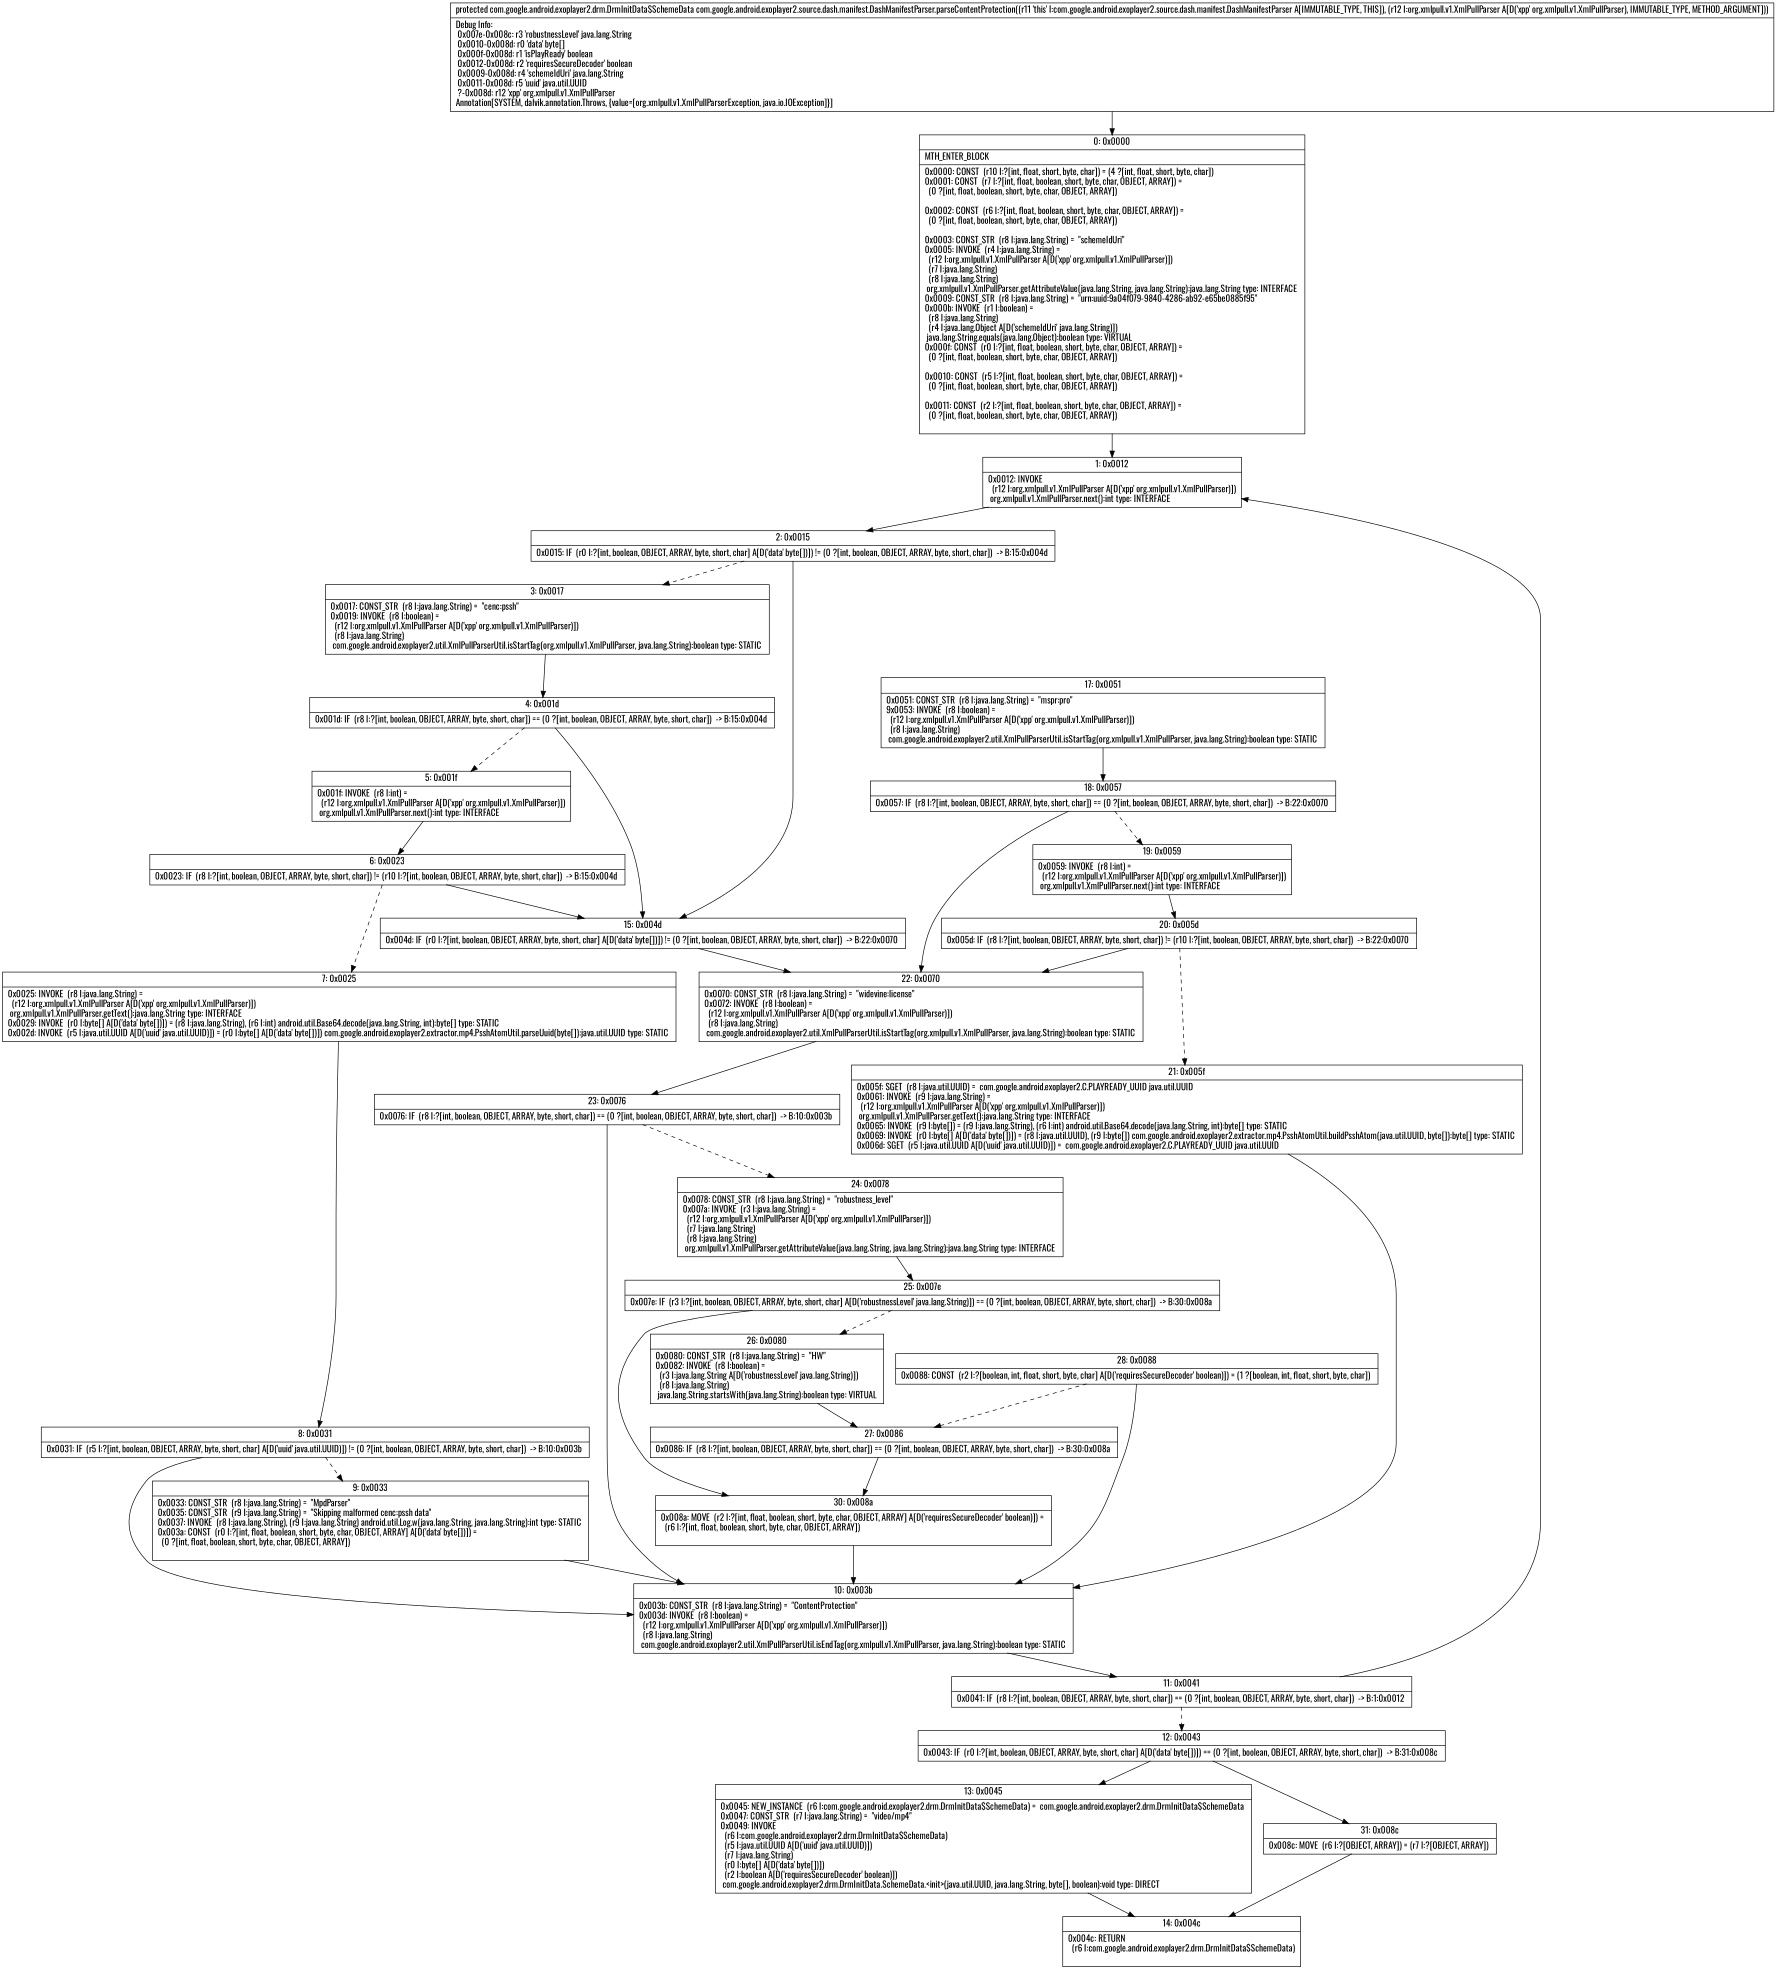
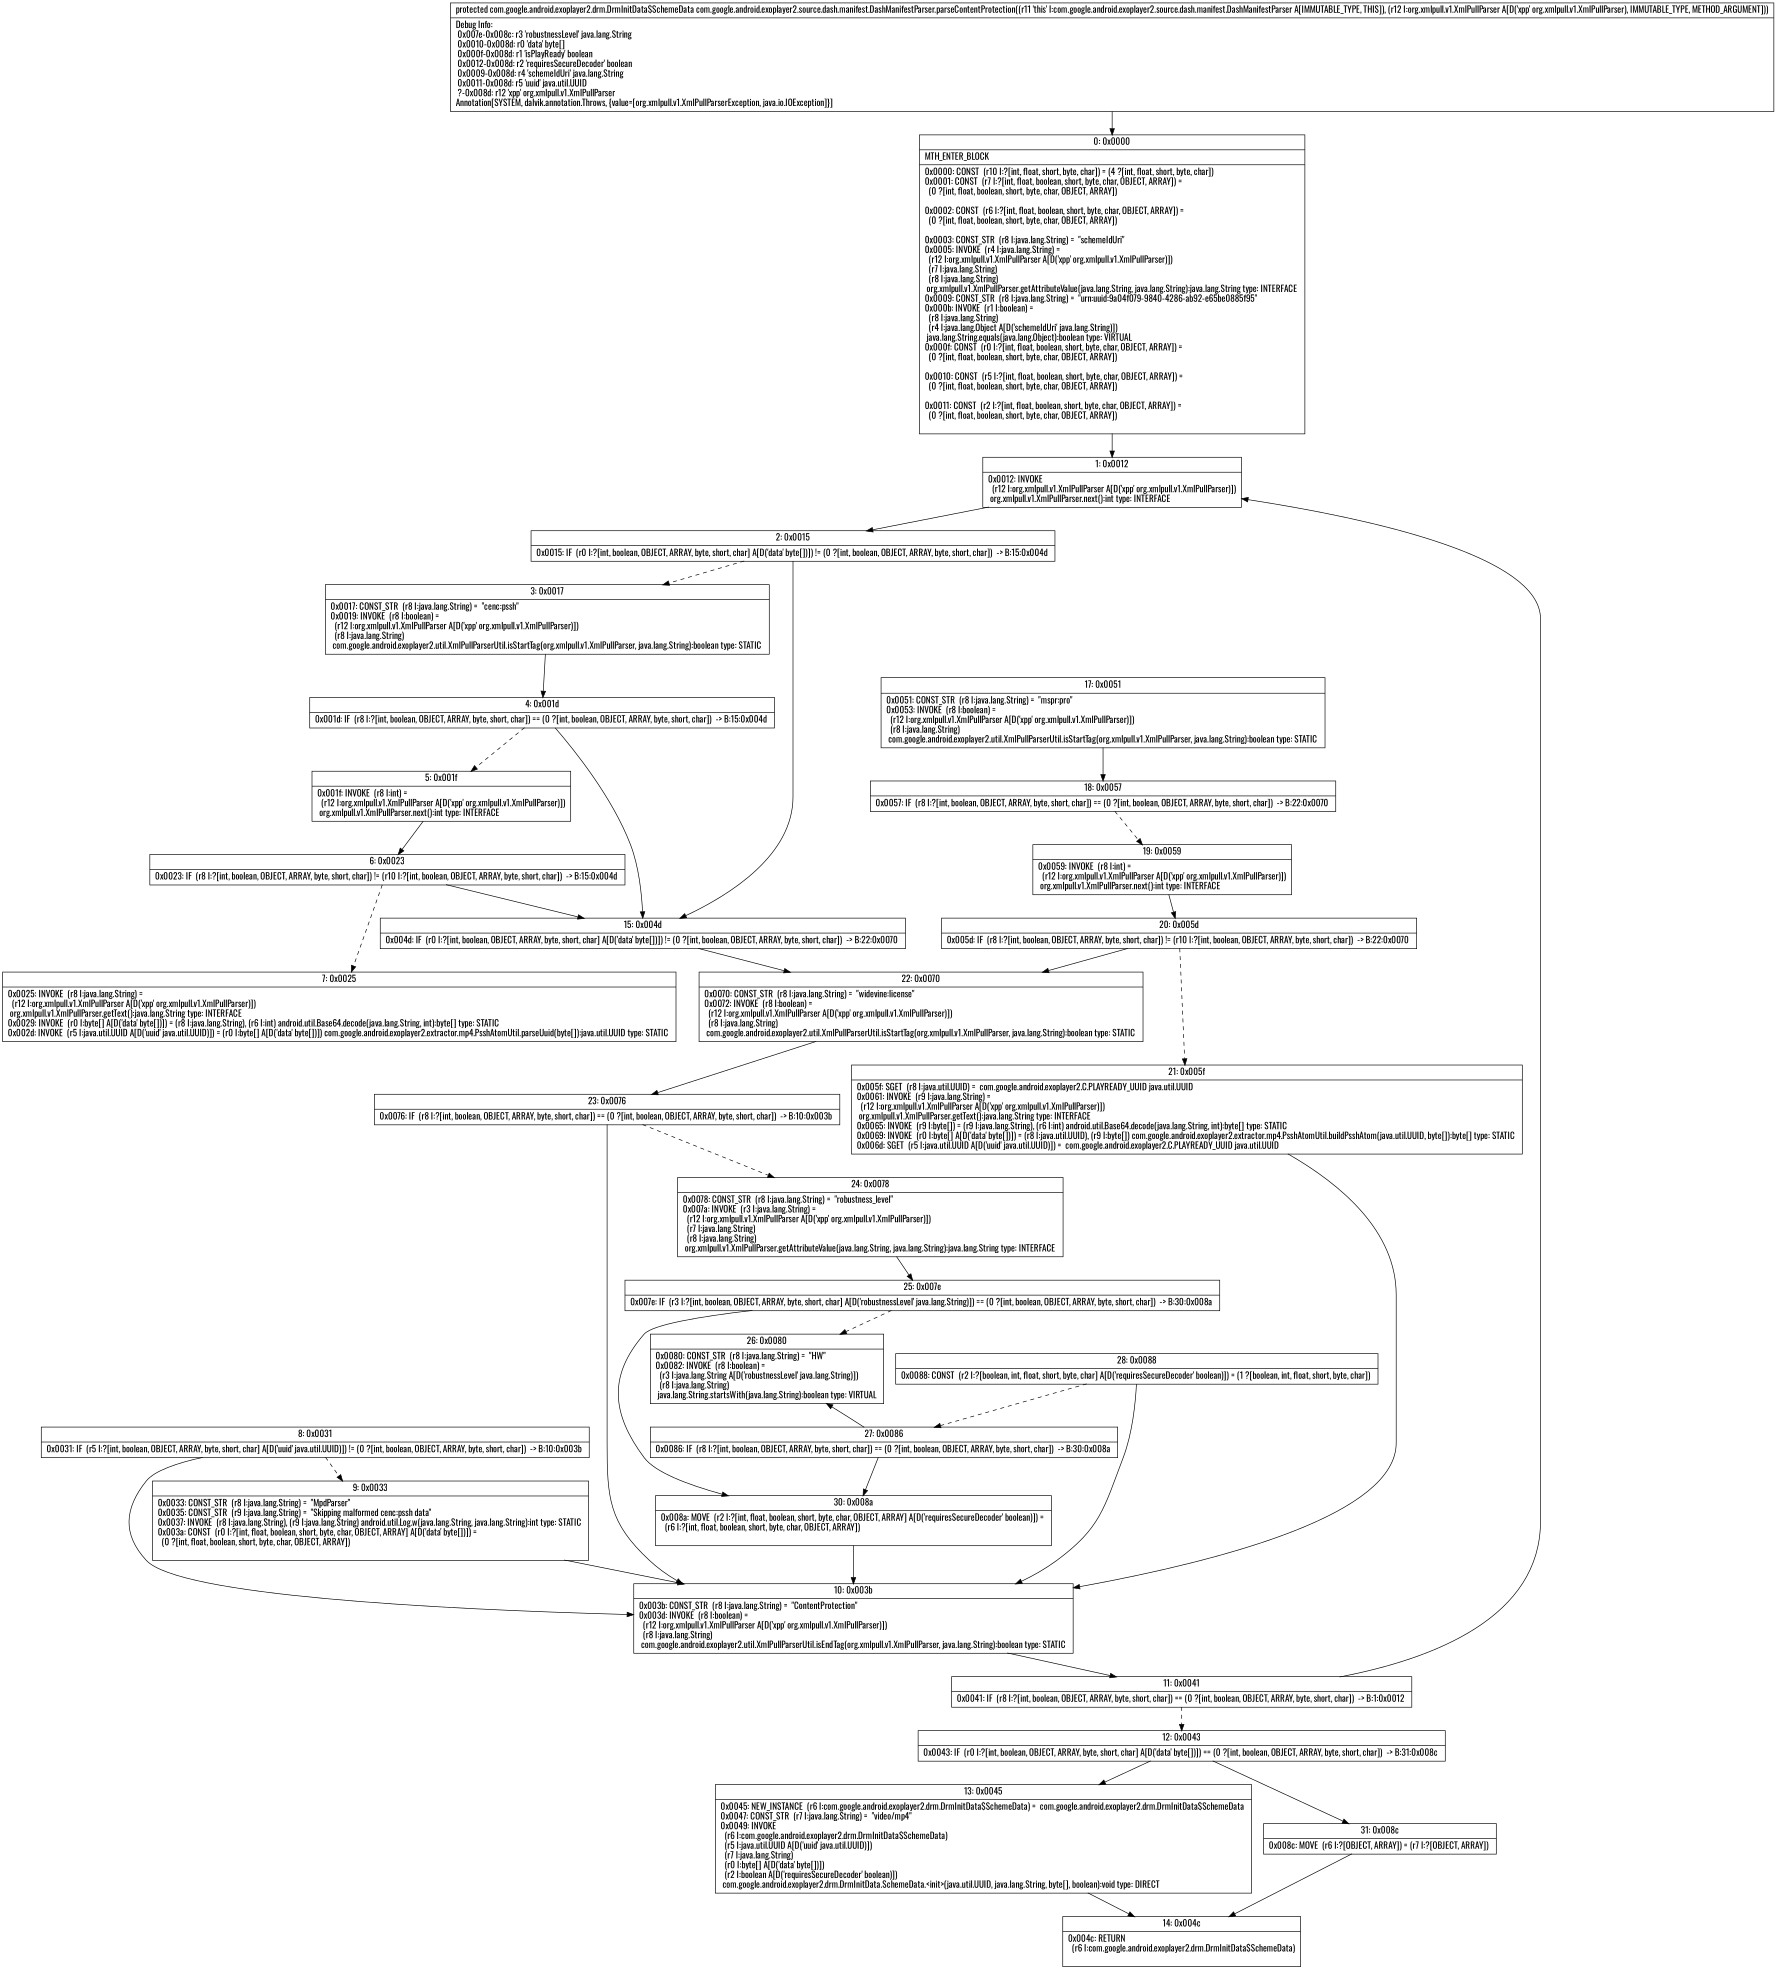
(942, 710) -> (942, 710)
(975, 871) -> none
(336, 1232) -> none
(834, 1414) -> (848, 1417)
